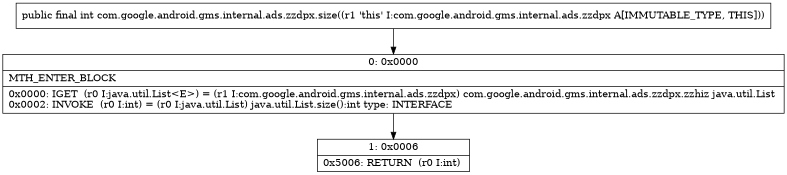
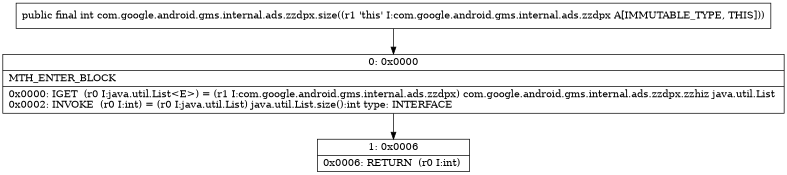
(393, 163) -> (393, 163)
